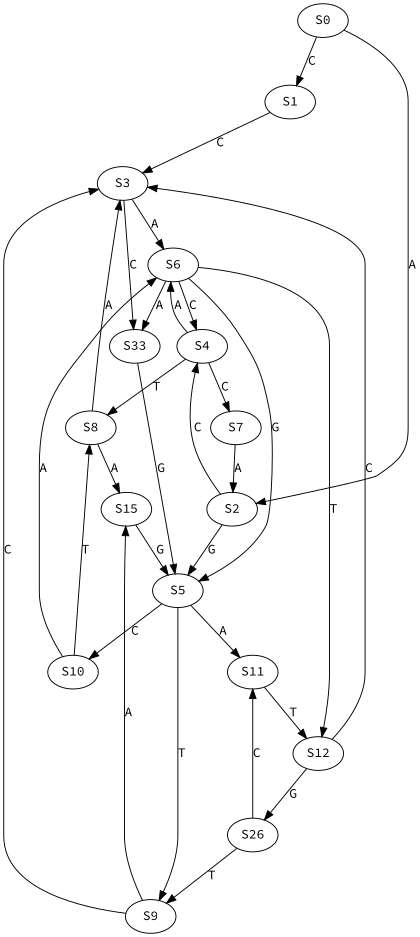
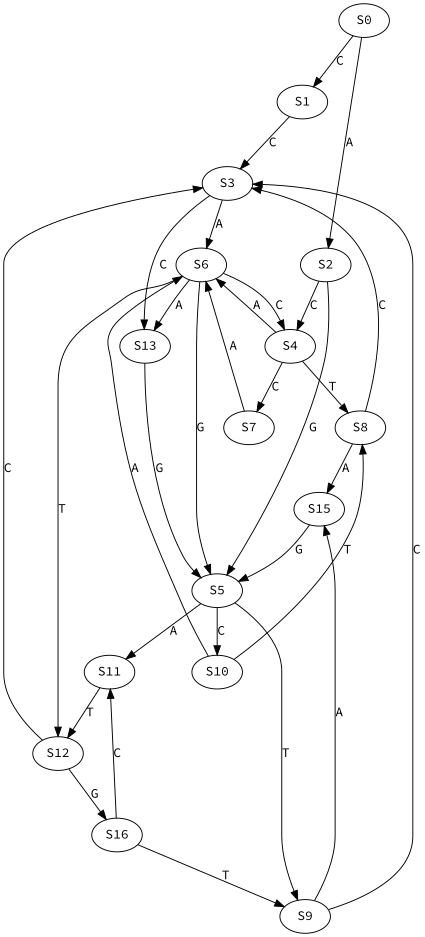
(109, 306) -> (382, 306)
(135, 346) -> (145, 346)
(234, 464) -> (226, 351)
(253, 835) -> (117, 835)
